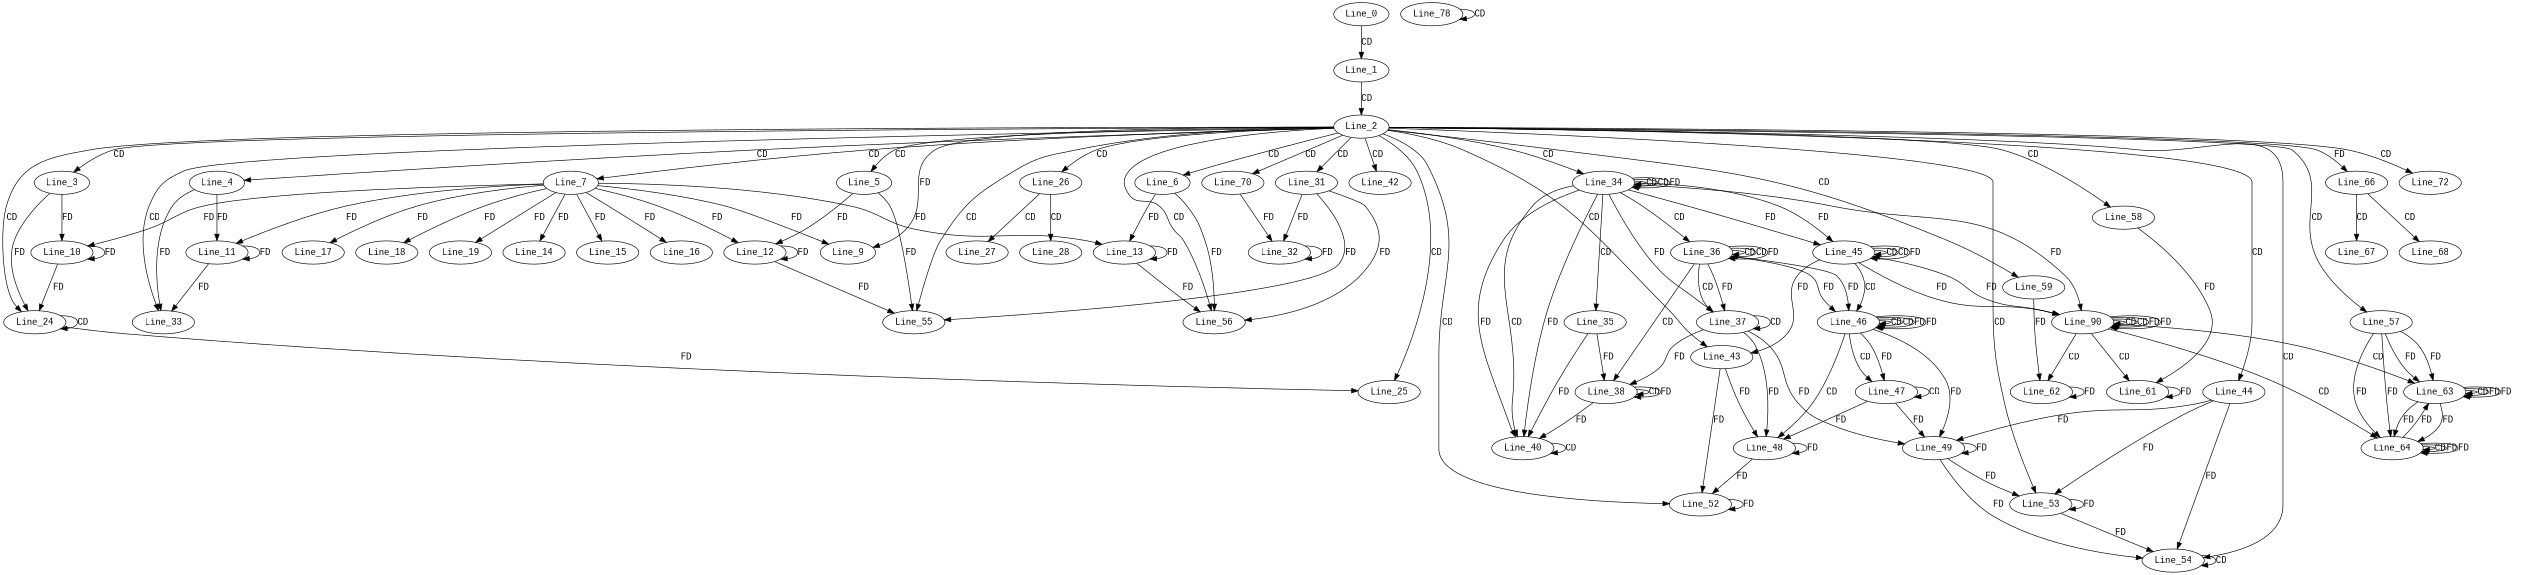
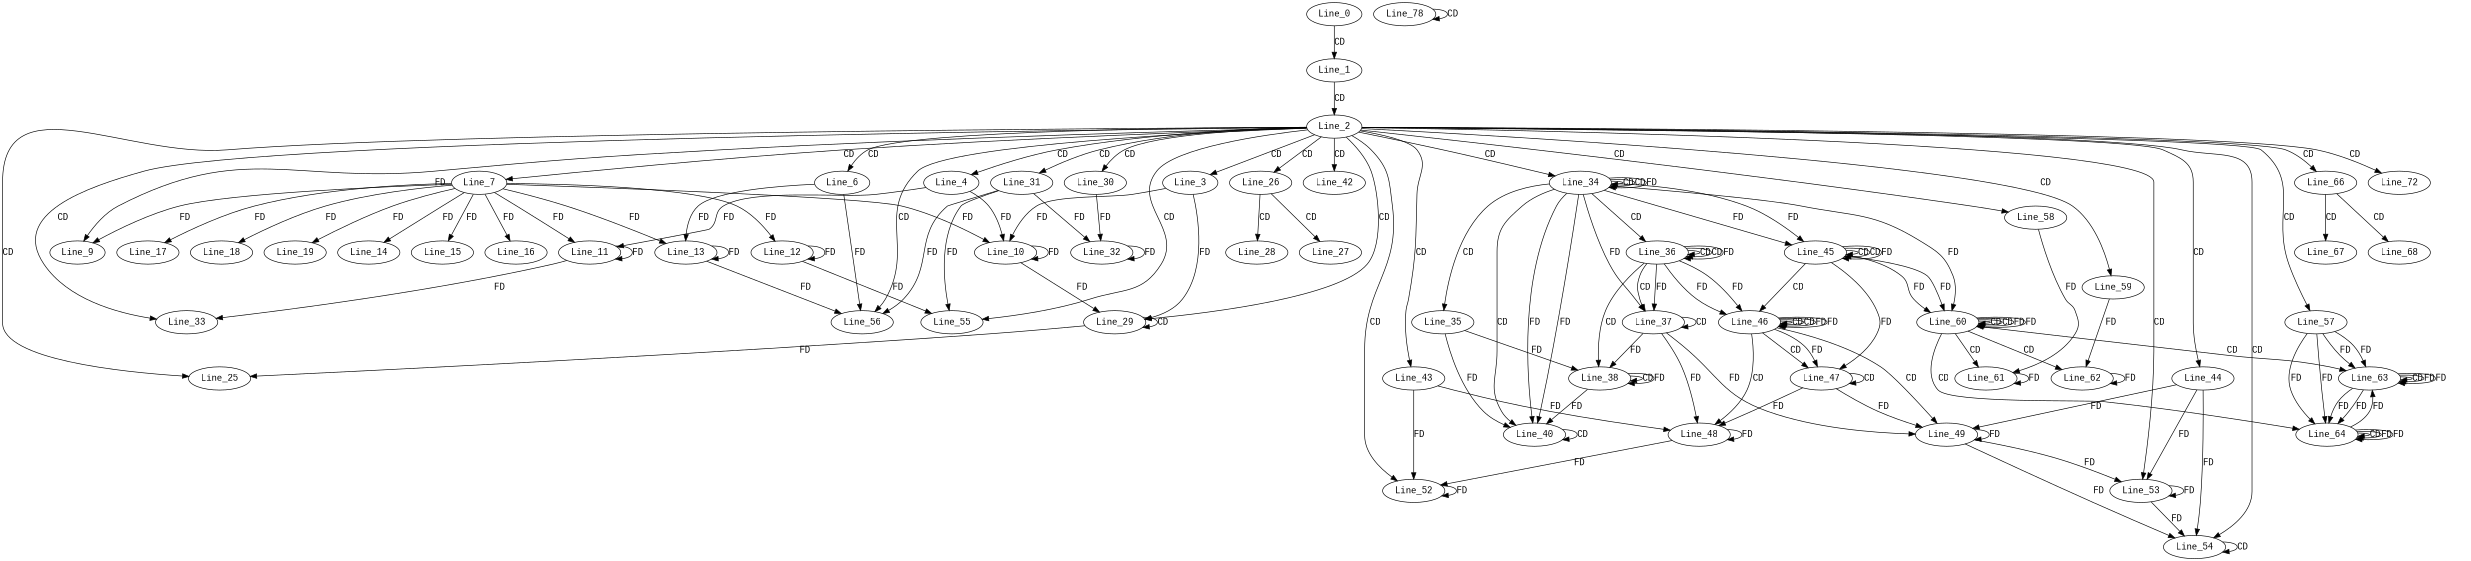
(2339, 155) -> (2309, 155)
(864, 183) -> none
(1233, 183) -> (1095, 183)
(159, 240) -> (991, 209)
(1793, 309) -> (1877, 312)
(35, 322) -> (1115, 322)
(2083, 322) -> (1948, 322)
(1956, 392) -> (1911, 378)
